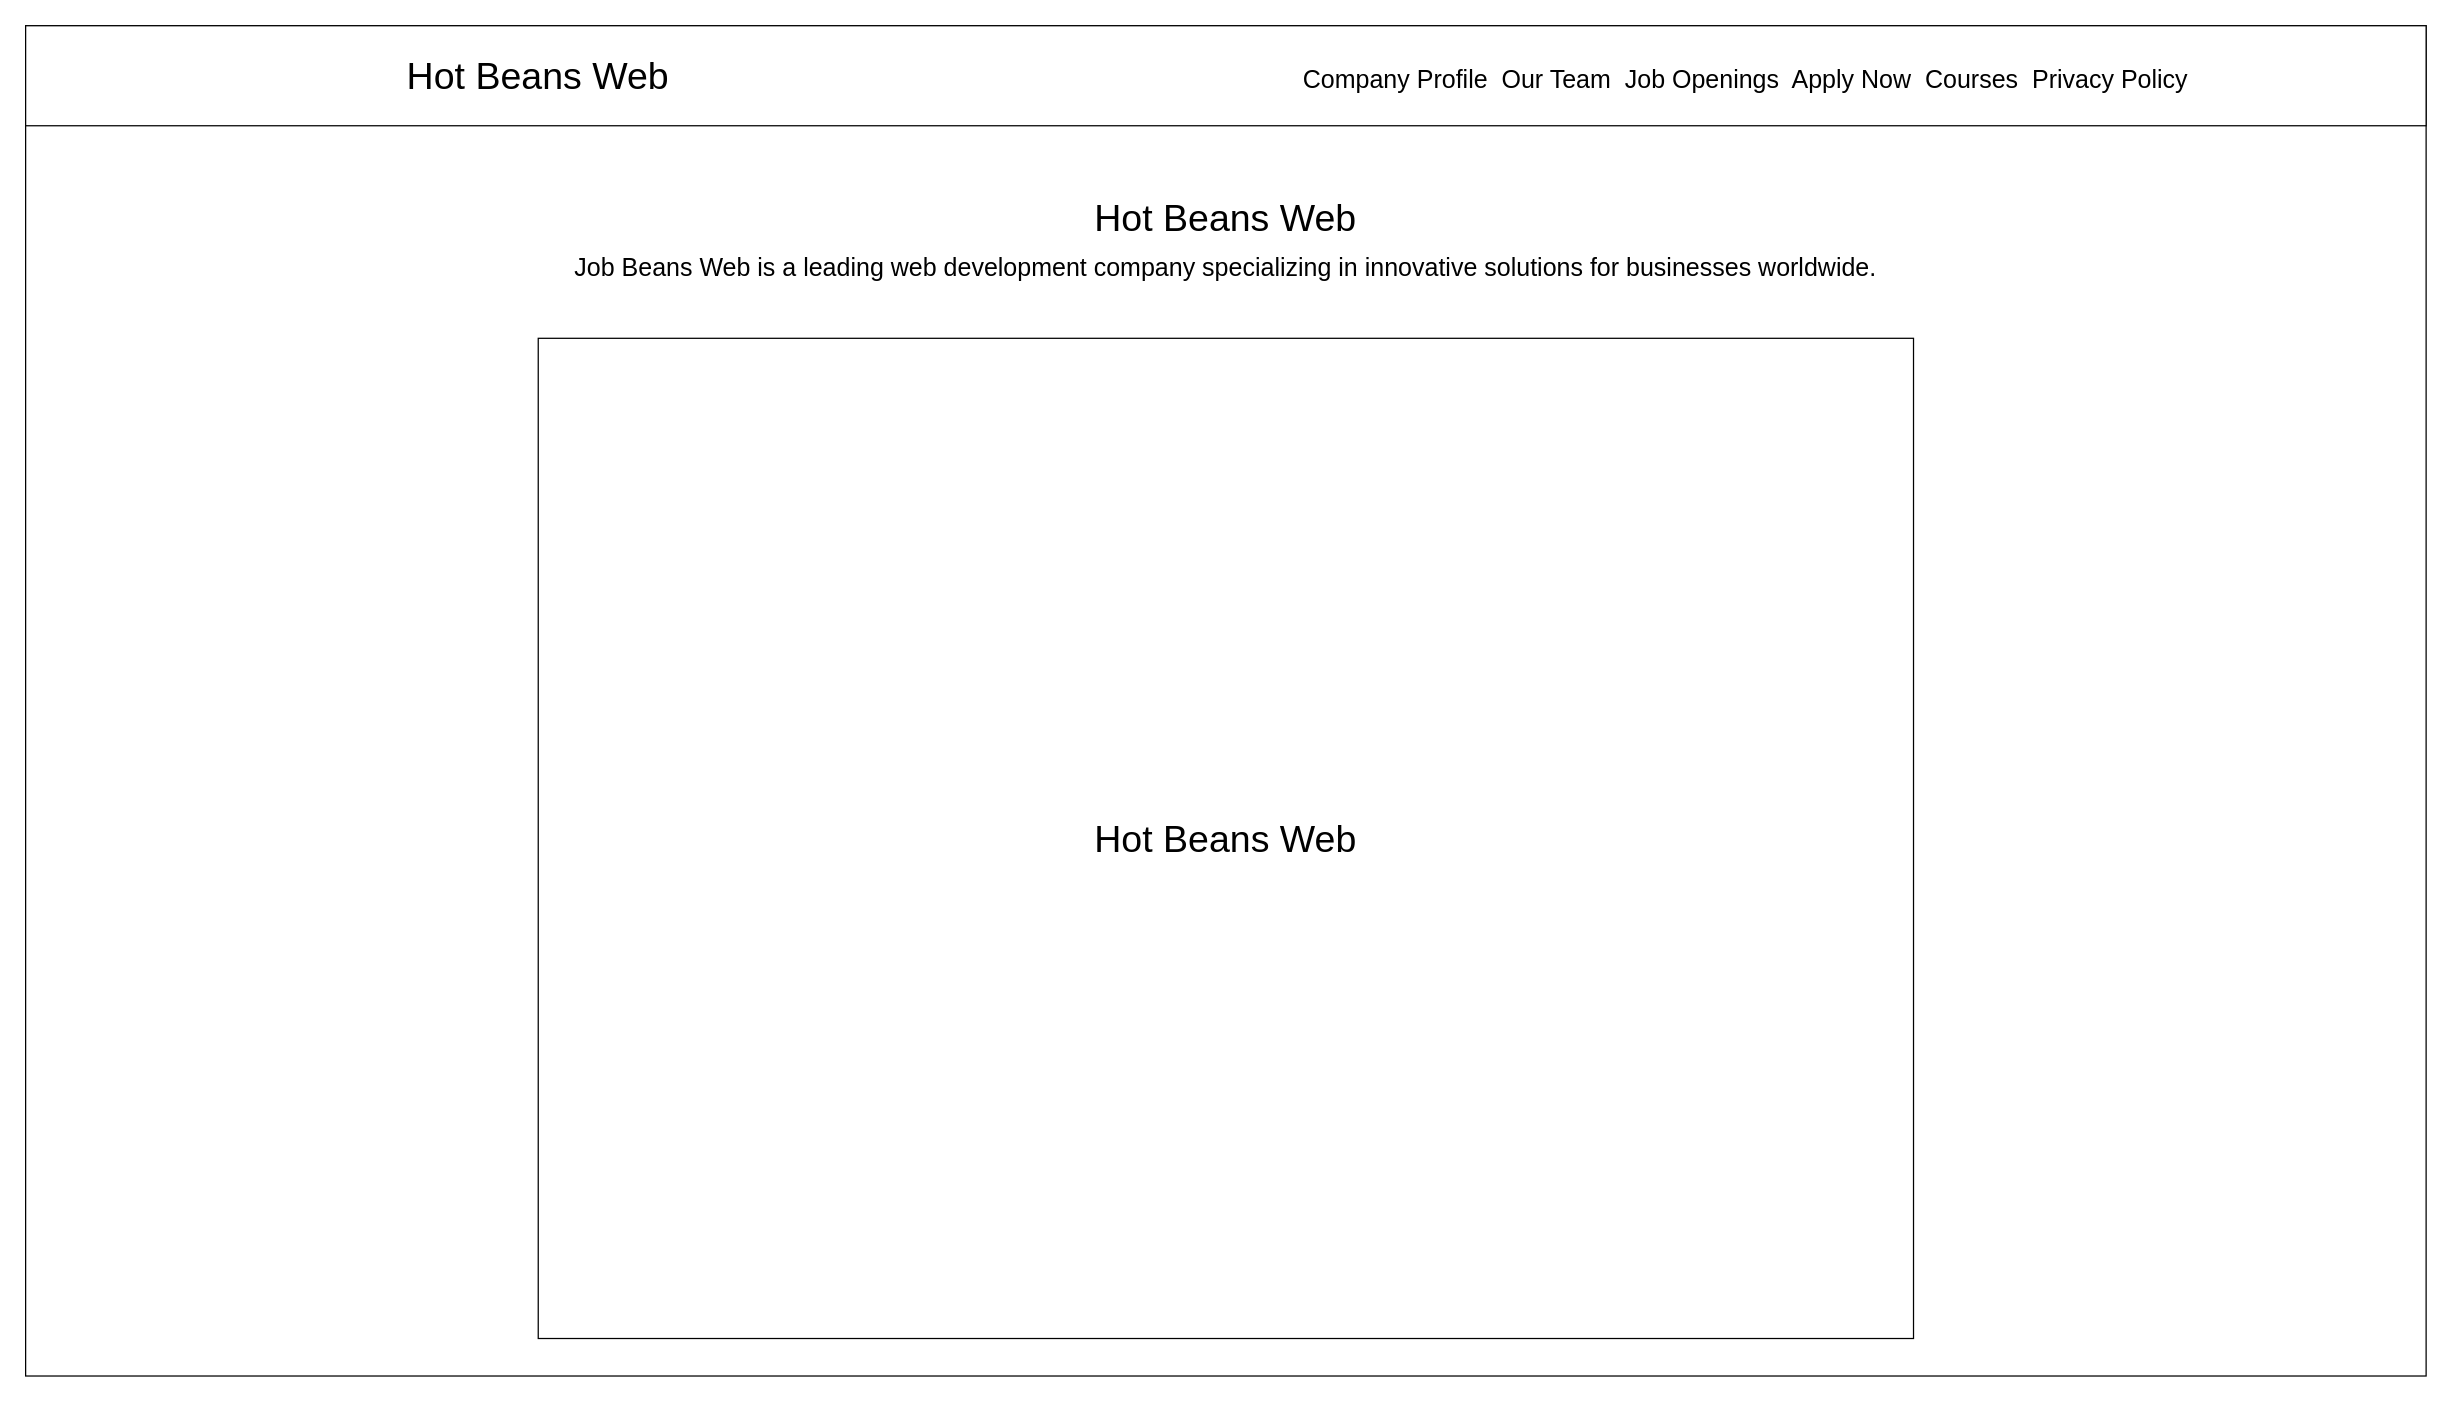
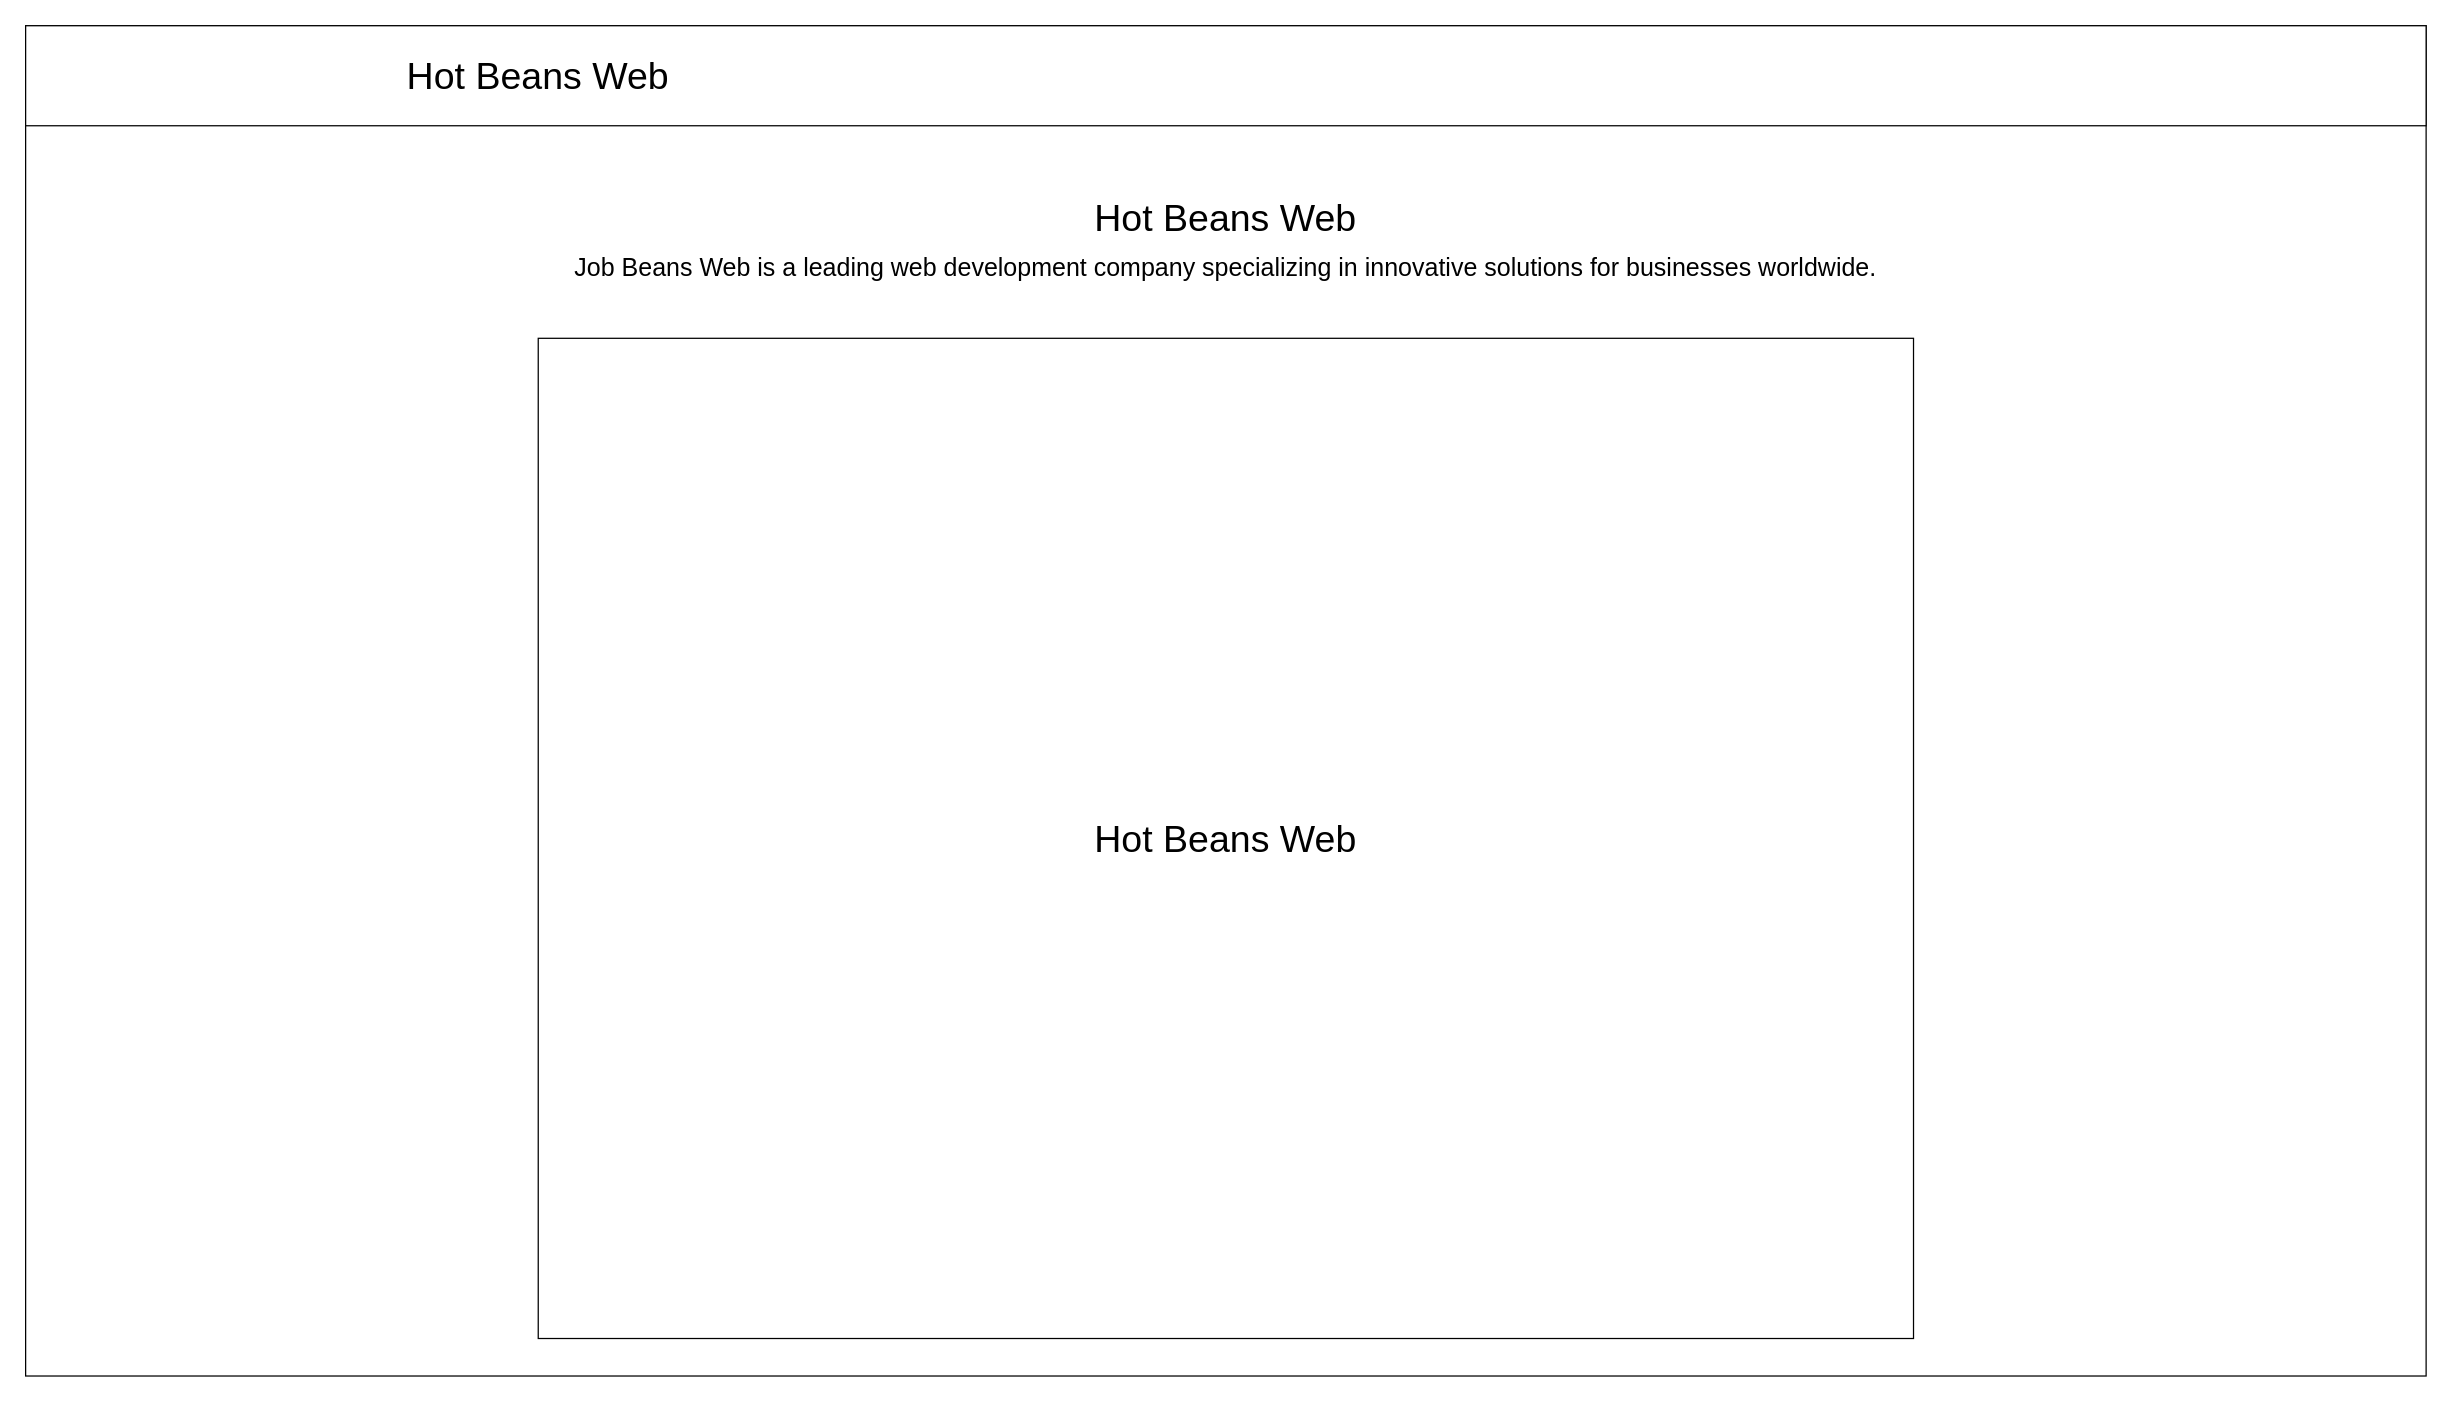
(1863, 76) -> none
